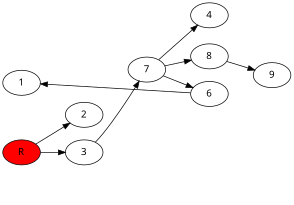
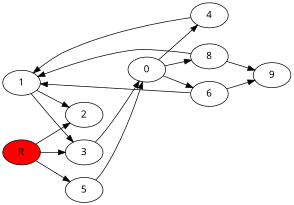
none -> (112, 35)
none -> (116, 53)
(147, 70) -> (147, 70)
none -> (237, 86)
none -> (50, 97)
none -> (49, 115)
none -> (84, 190)
